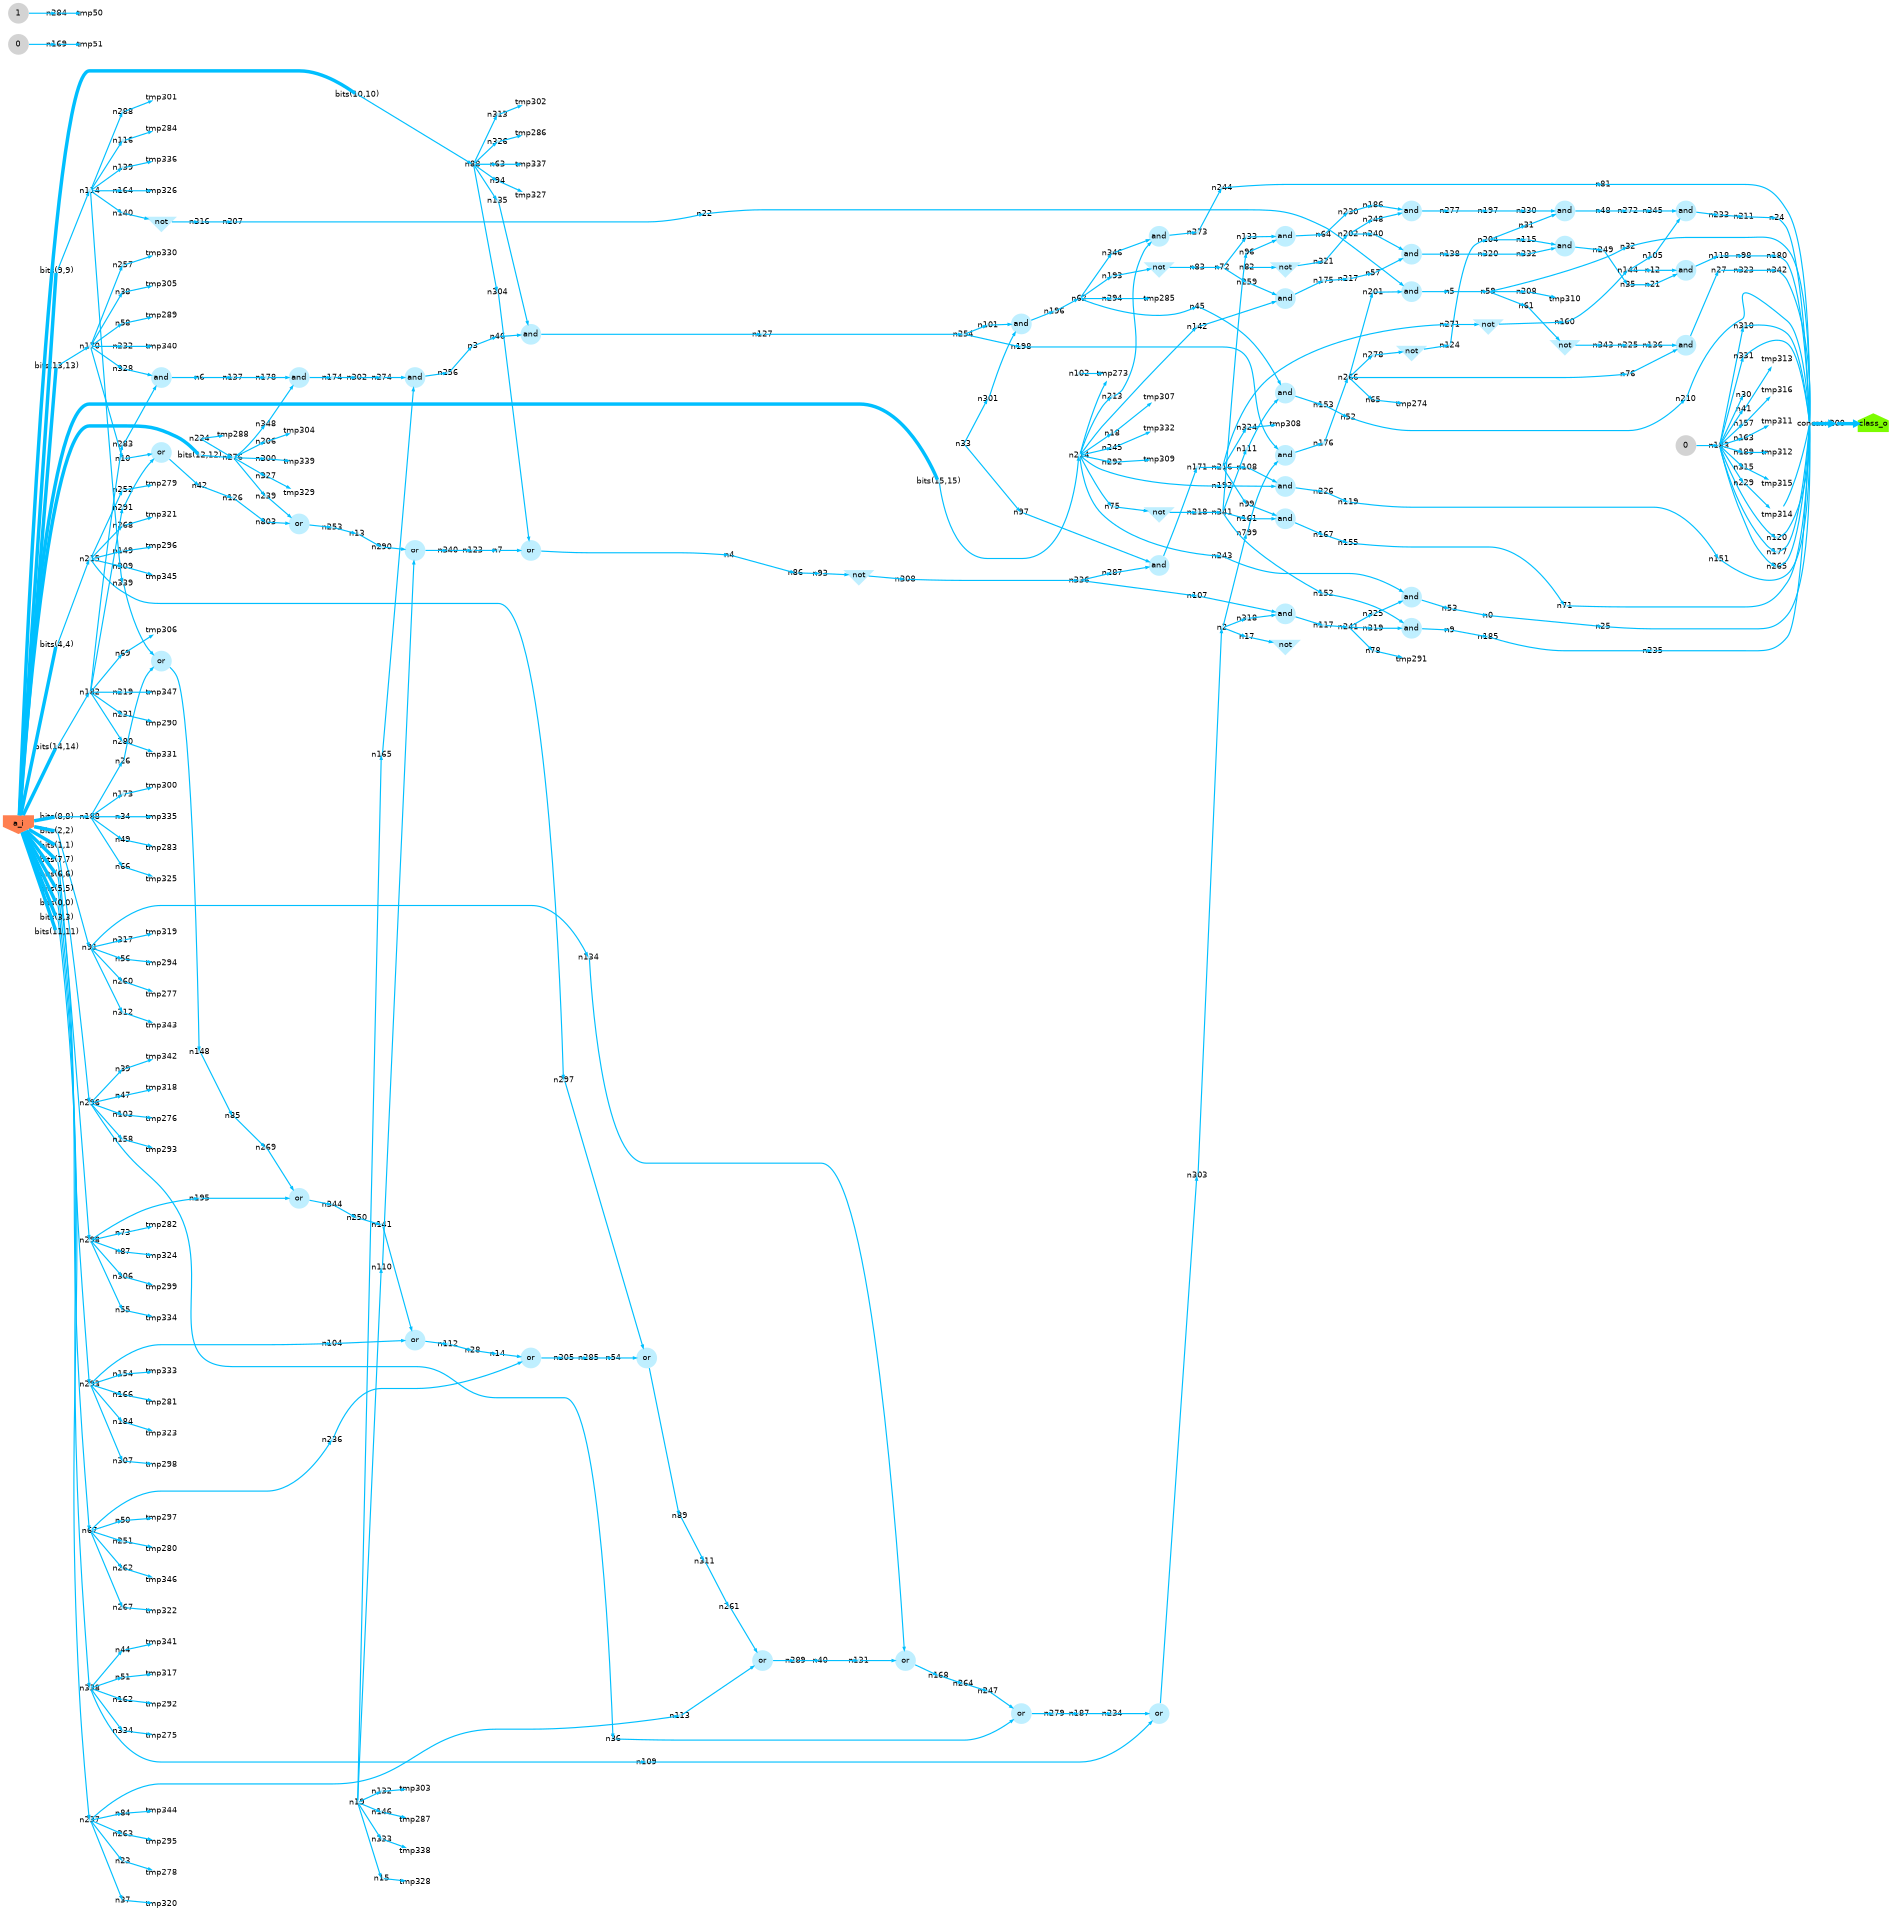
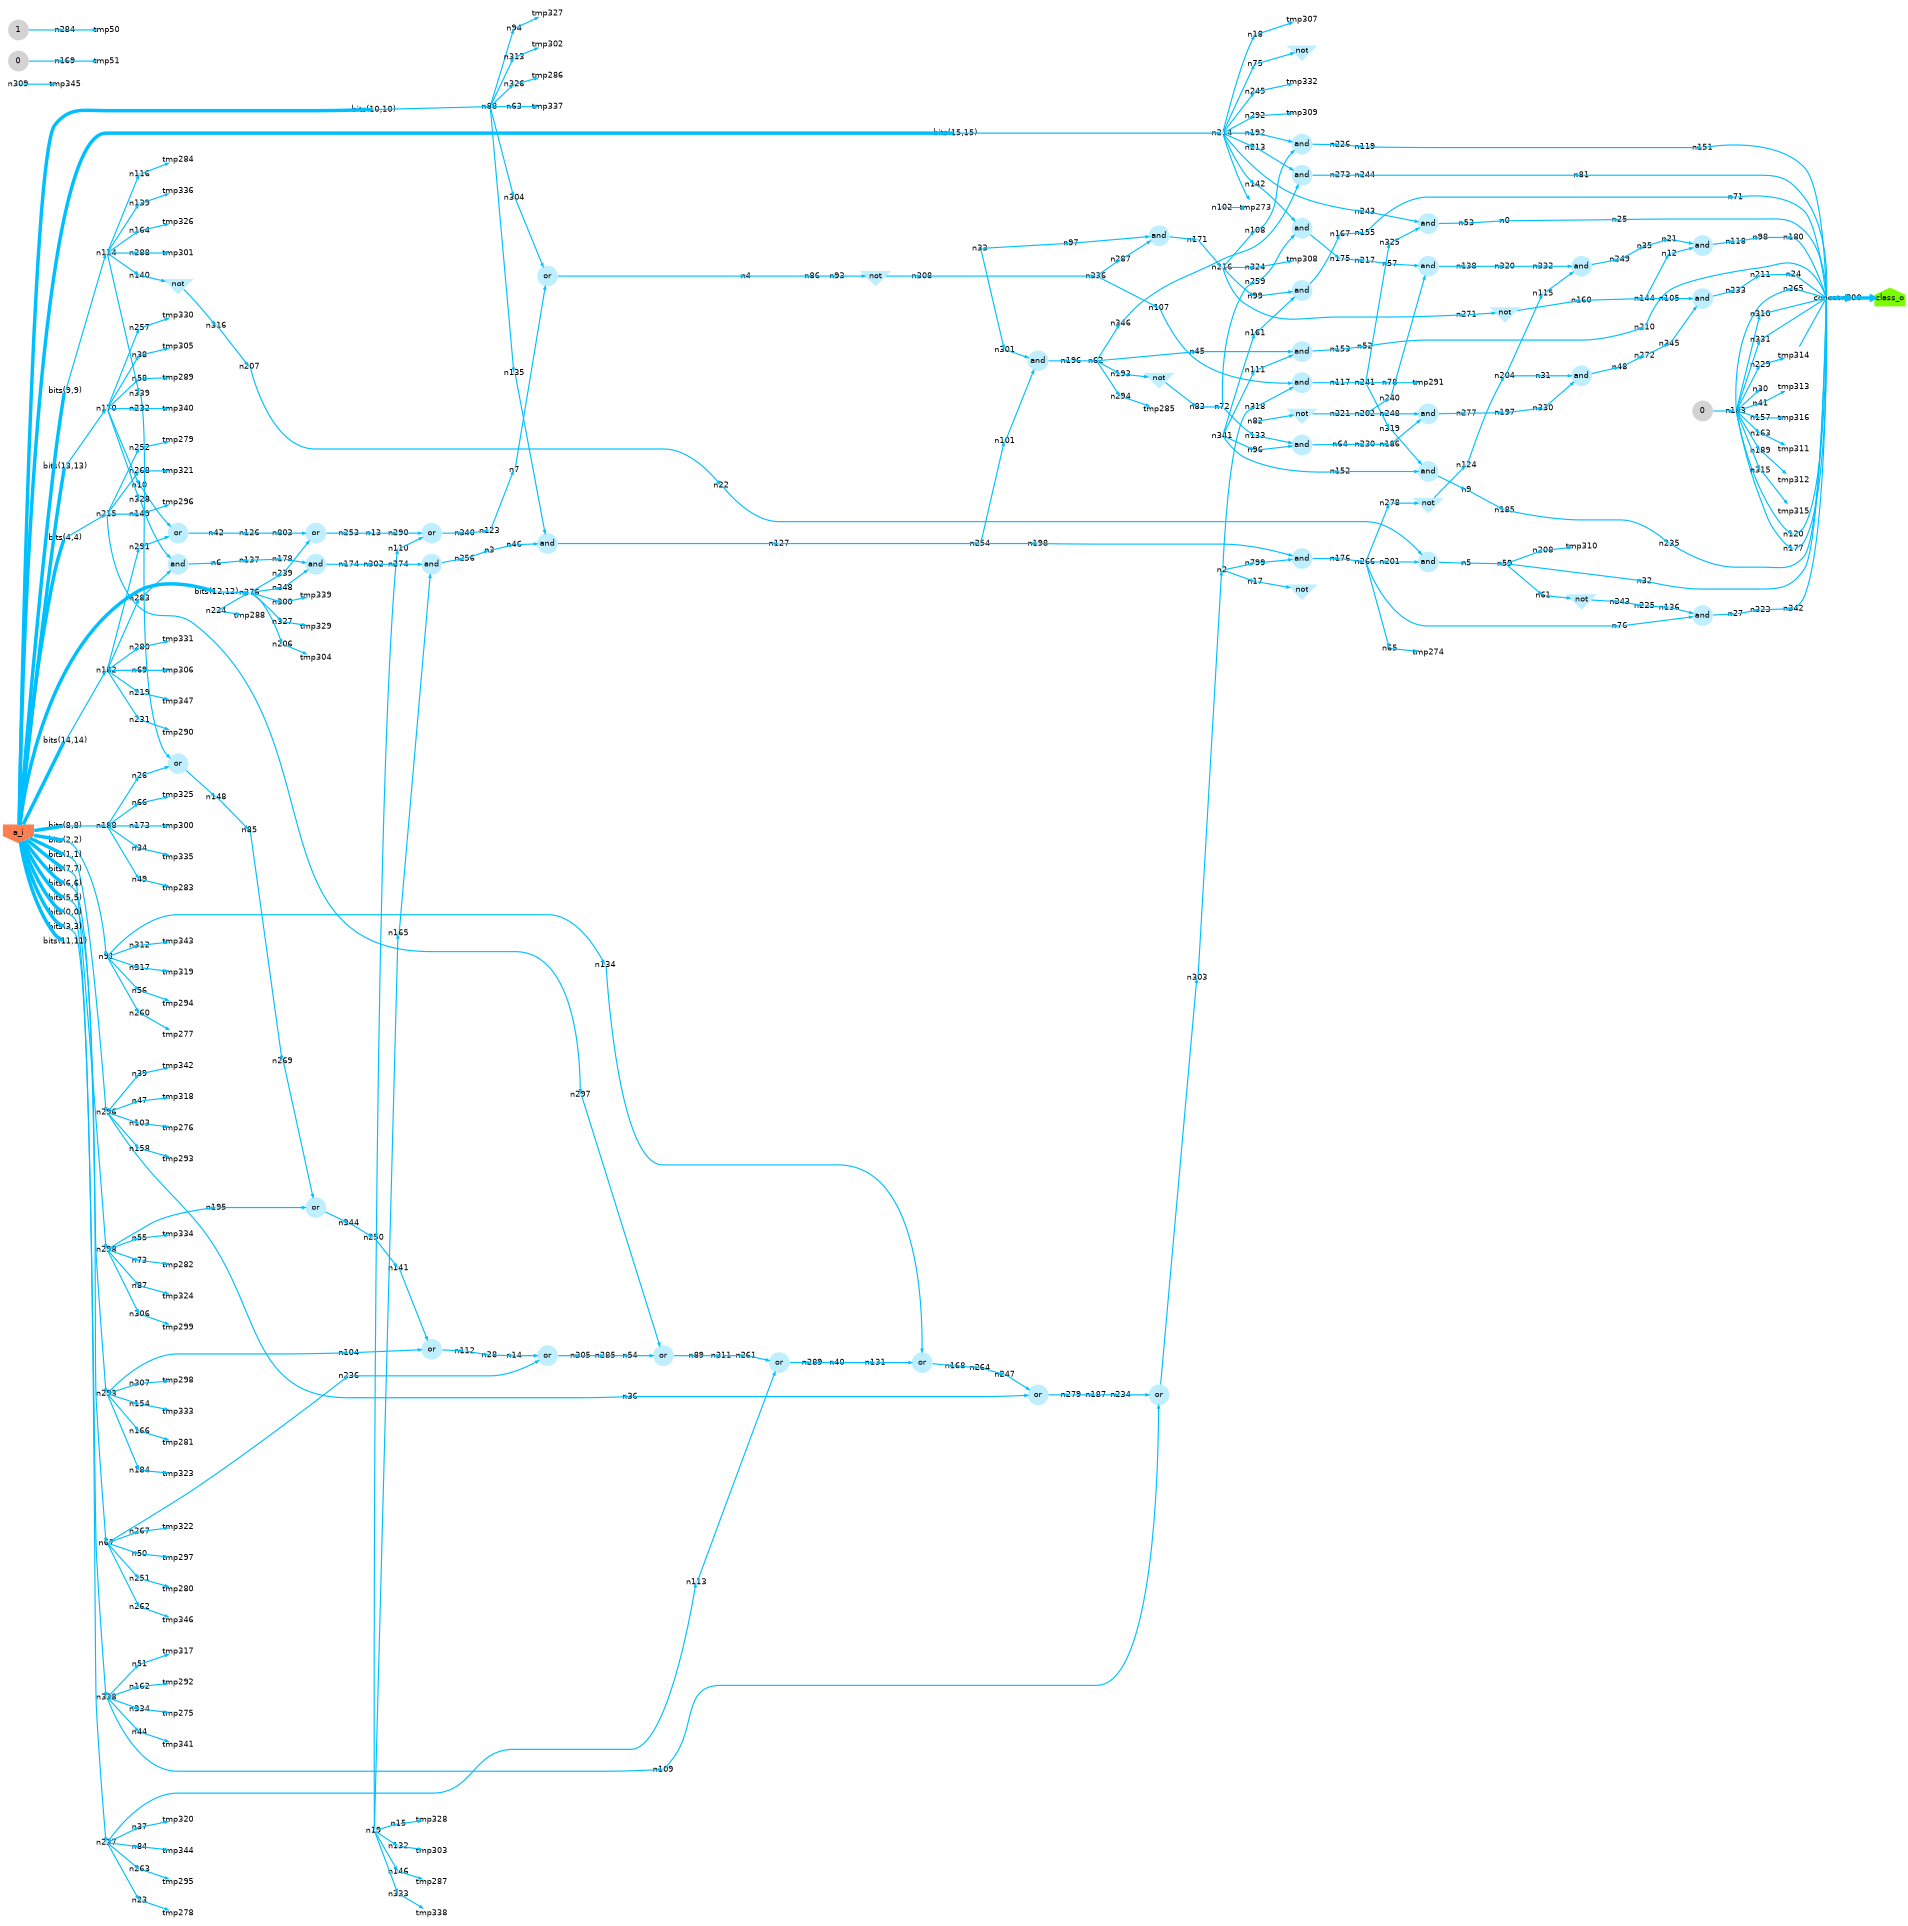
(1324, 443) -> (1340, 559)
(1197, 512) -> none
(102, 562) -> none
